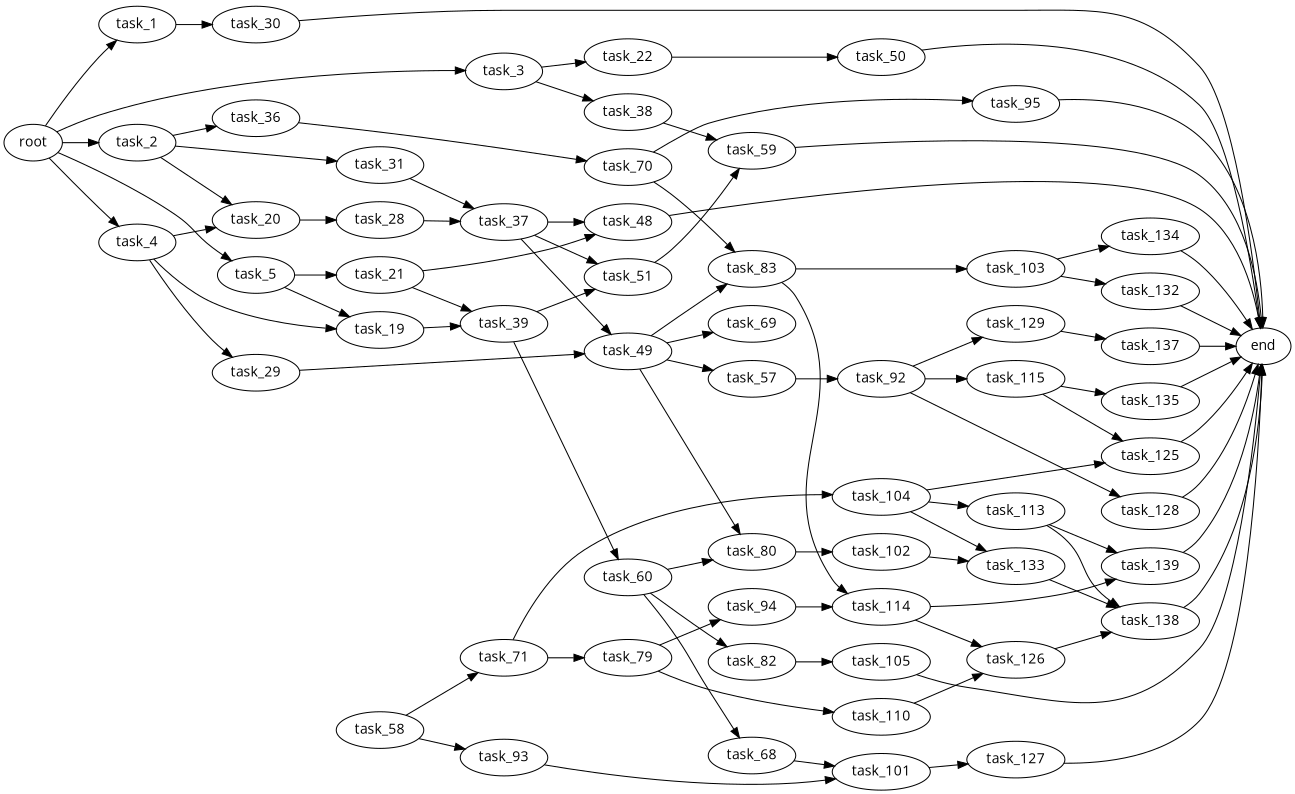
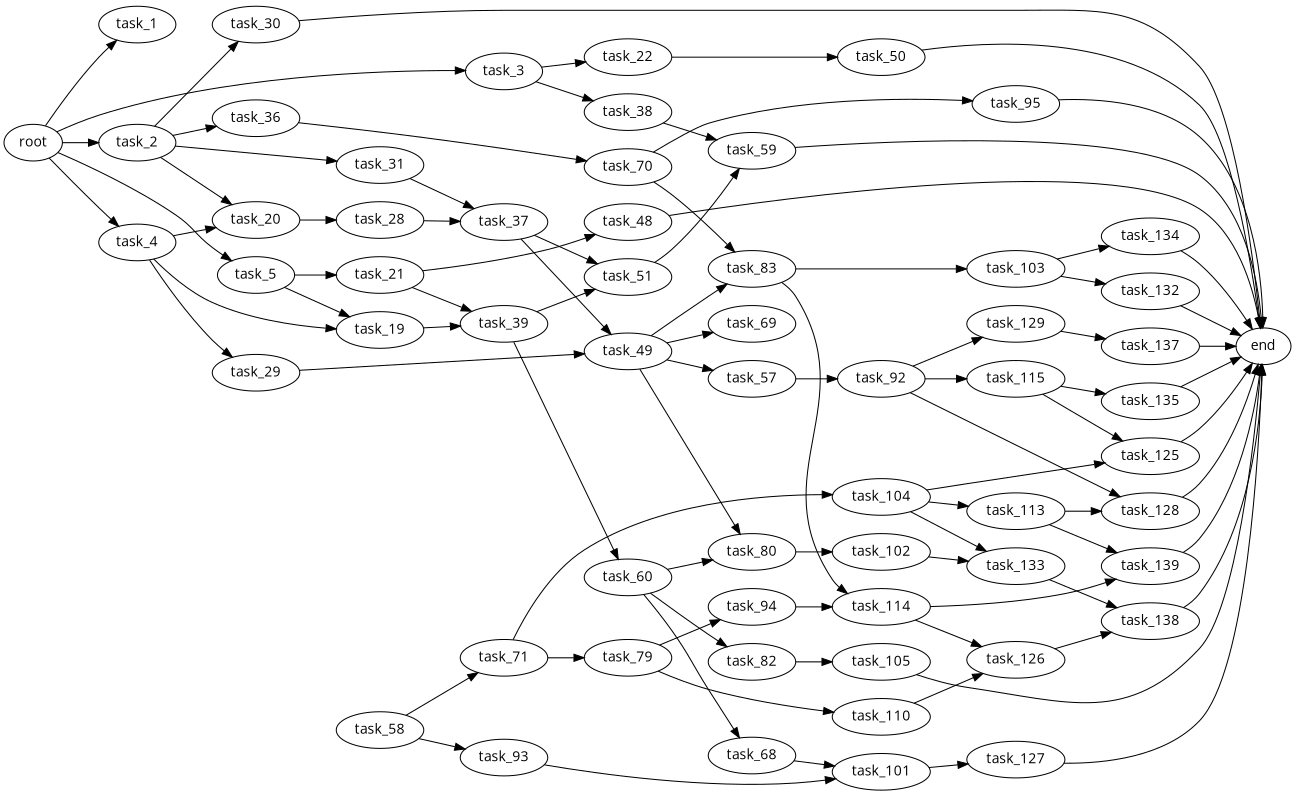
(189, 25) -> (197, 84)
(561, 222) -> none
(1081, 562) -> (1078, 511)
